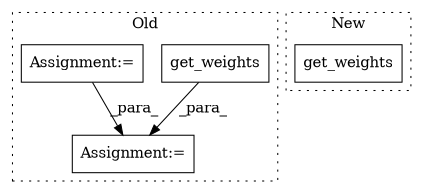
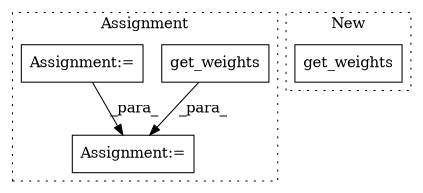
(145, 24) -> (145, 24)
